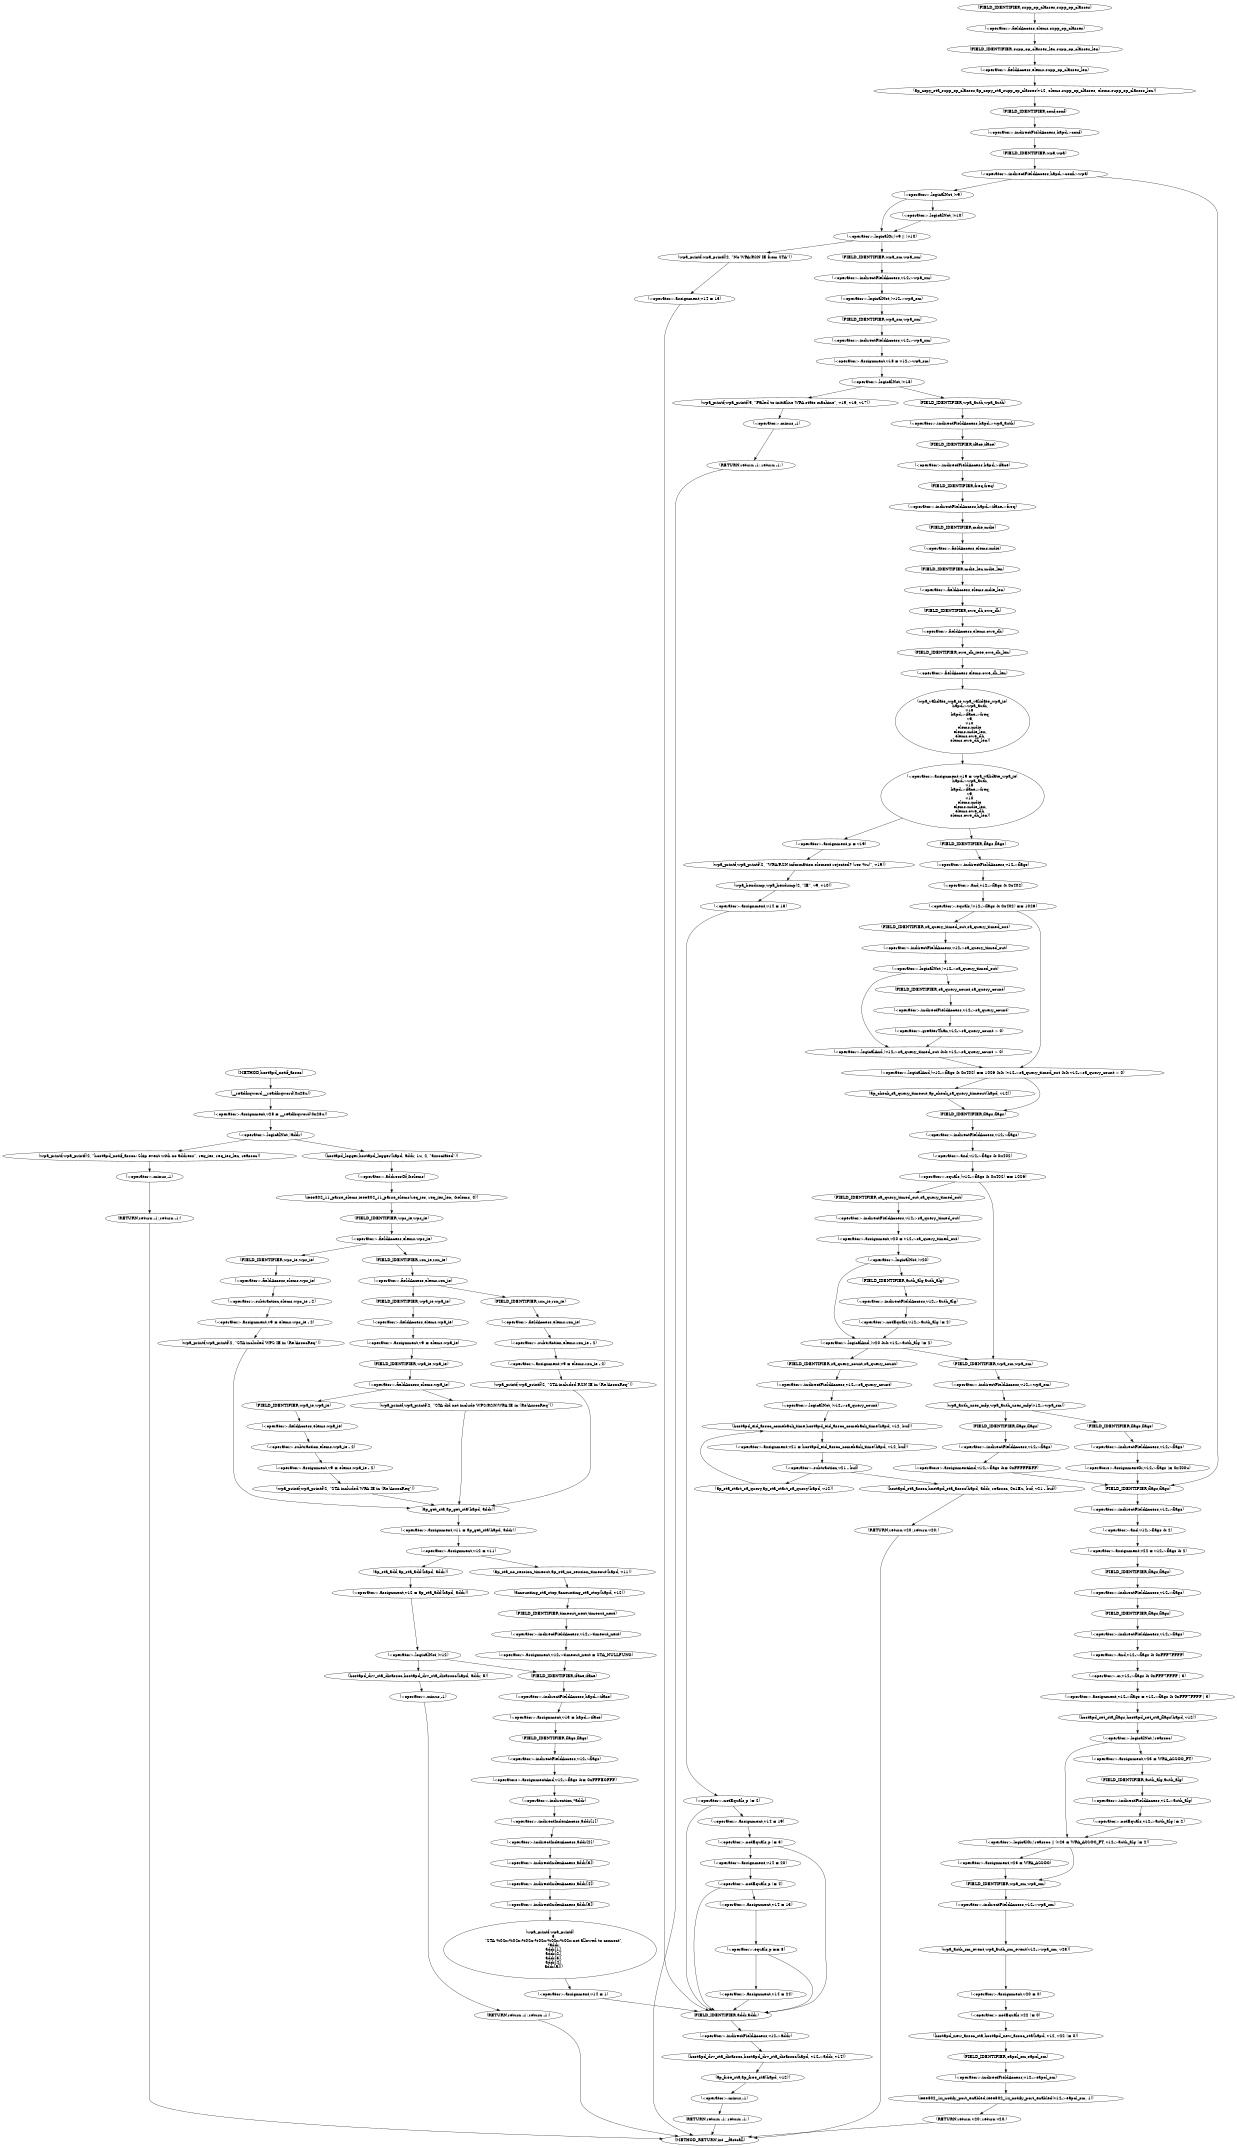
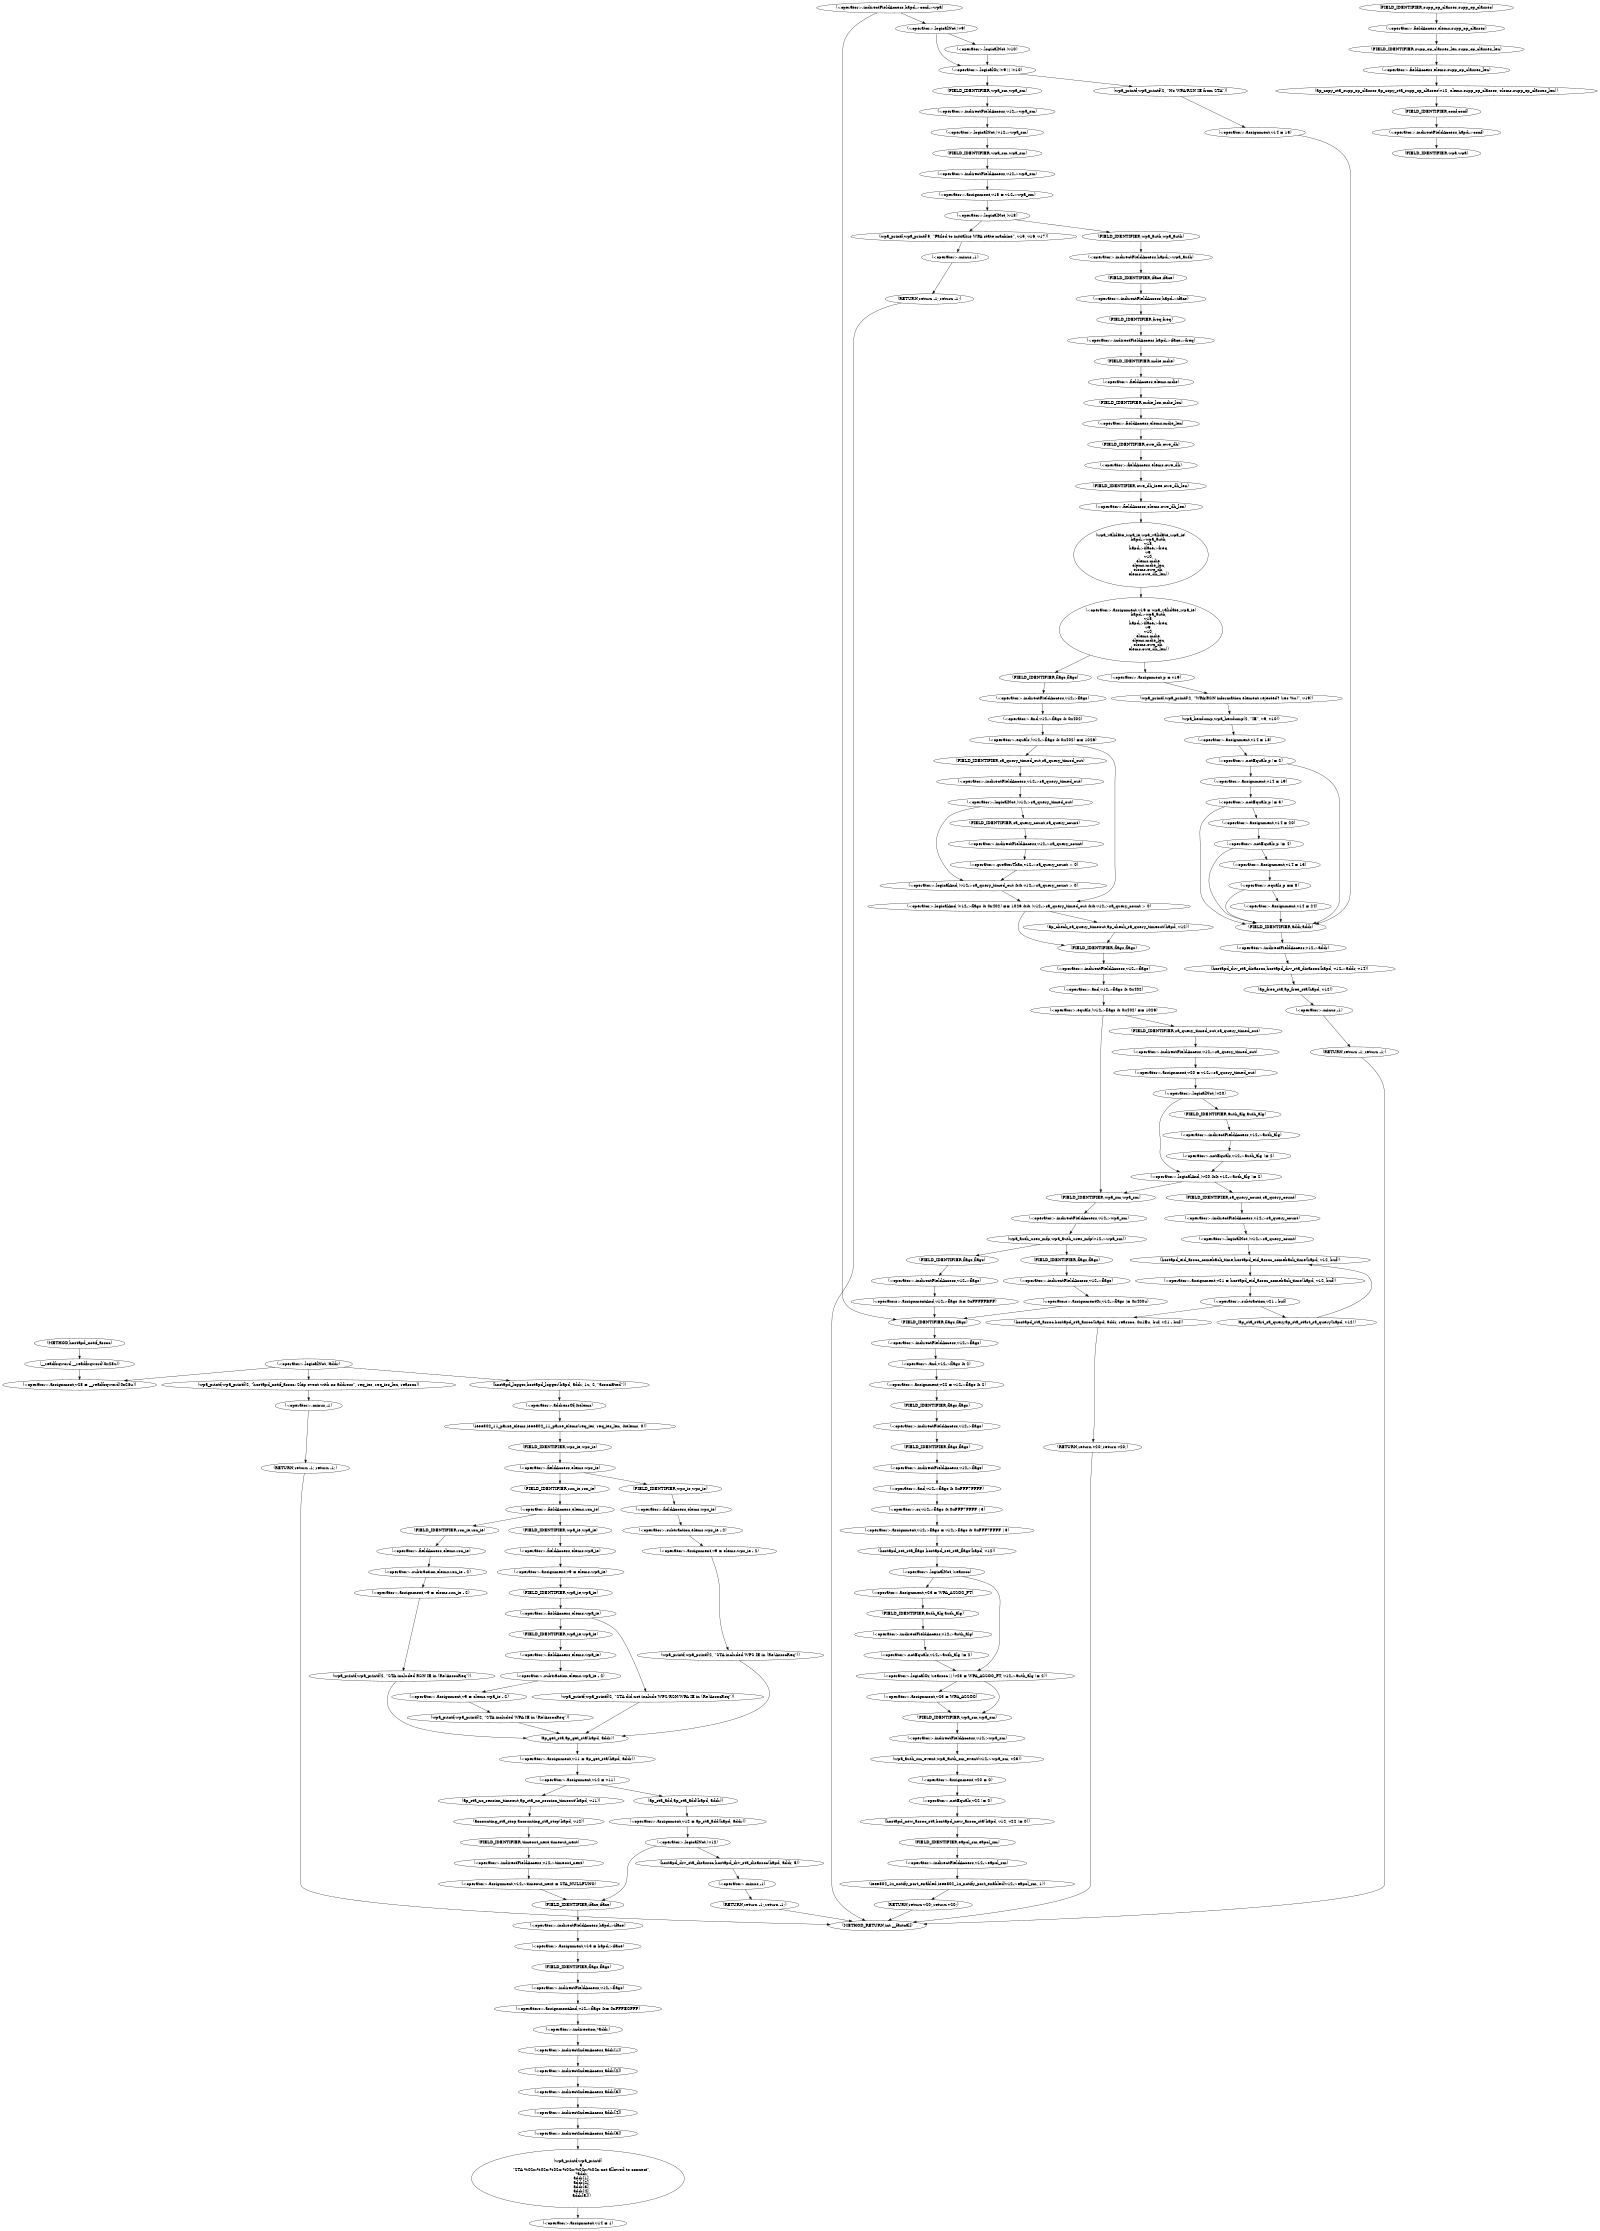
(1035, 162) -> none
(271, 1123) -> (201, 1374)
(649, 2005) -> none
